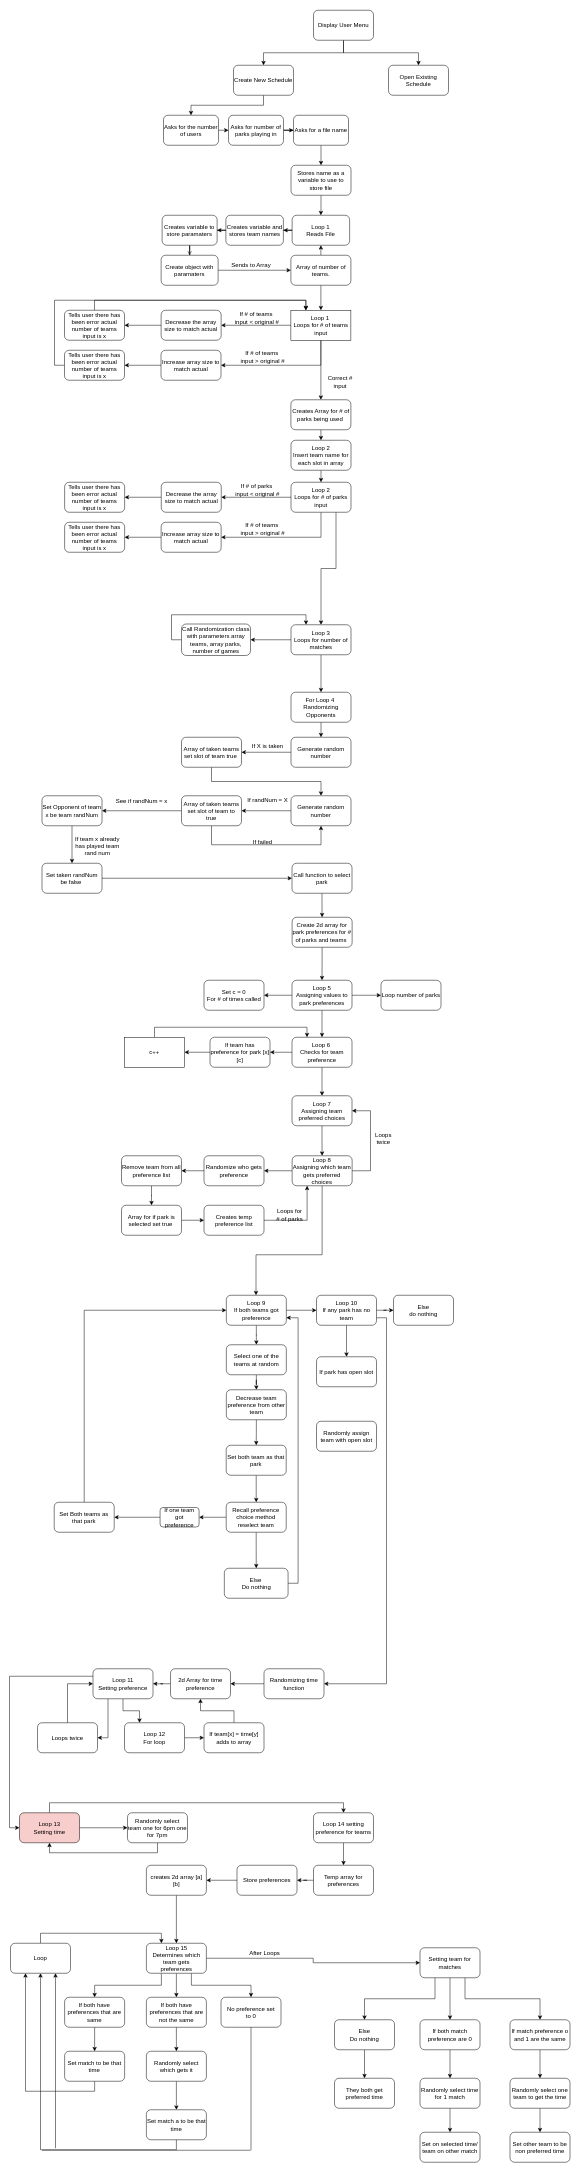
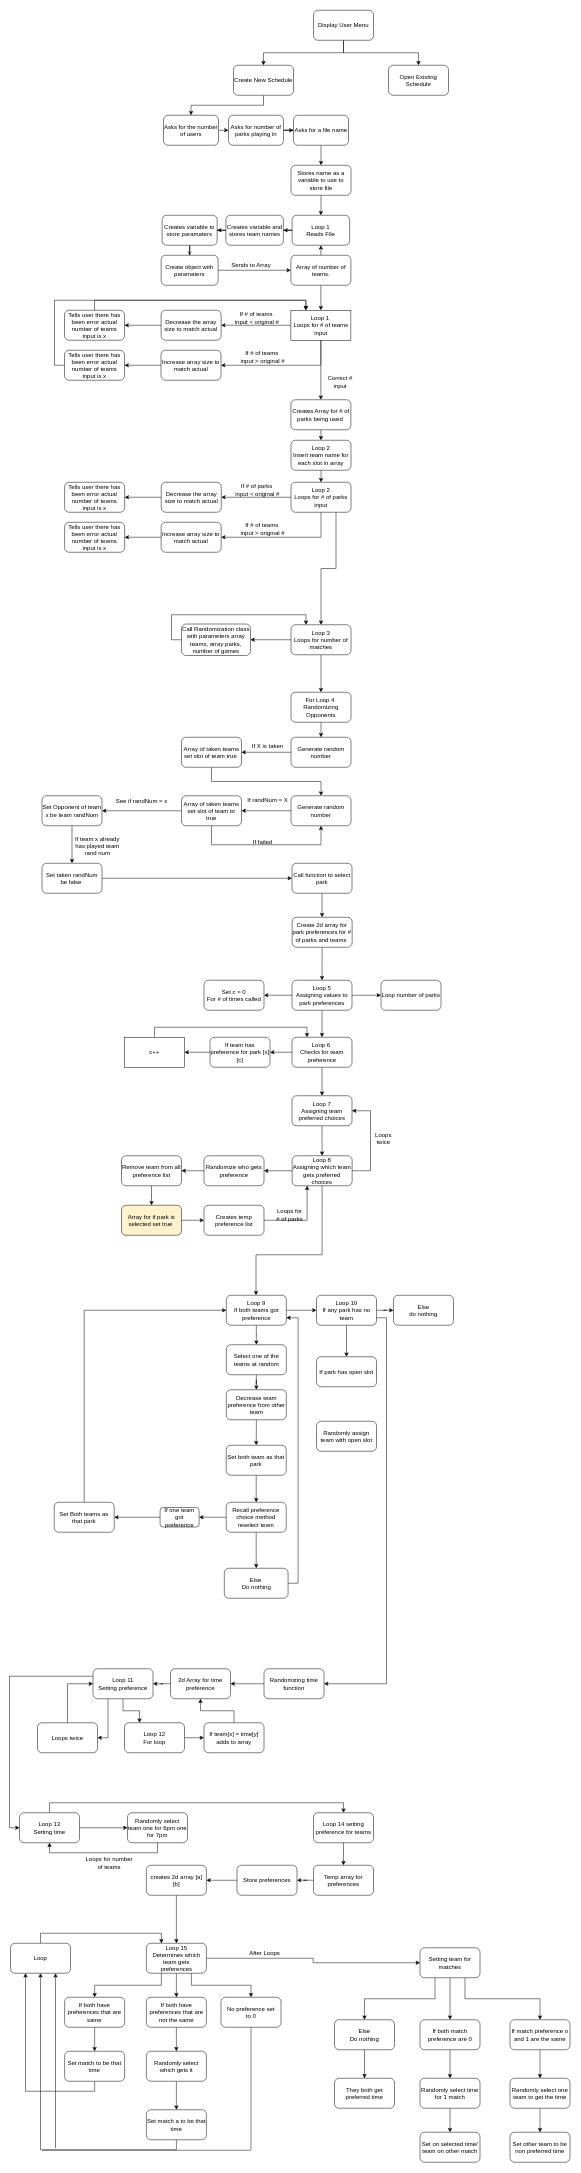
(151, 1220) -> (151, 1220)
(49, 1828) -> (49, 1828)
none -> (109, 1863)
